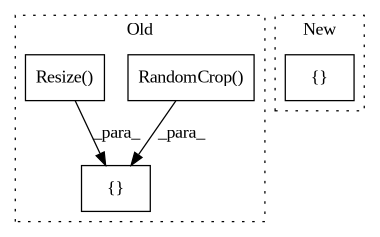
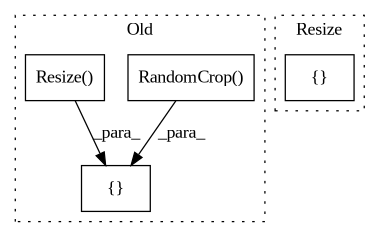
(320, 30) -> (320, 30)
